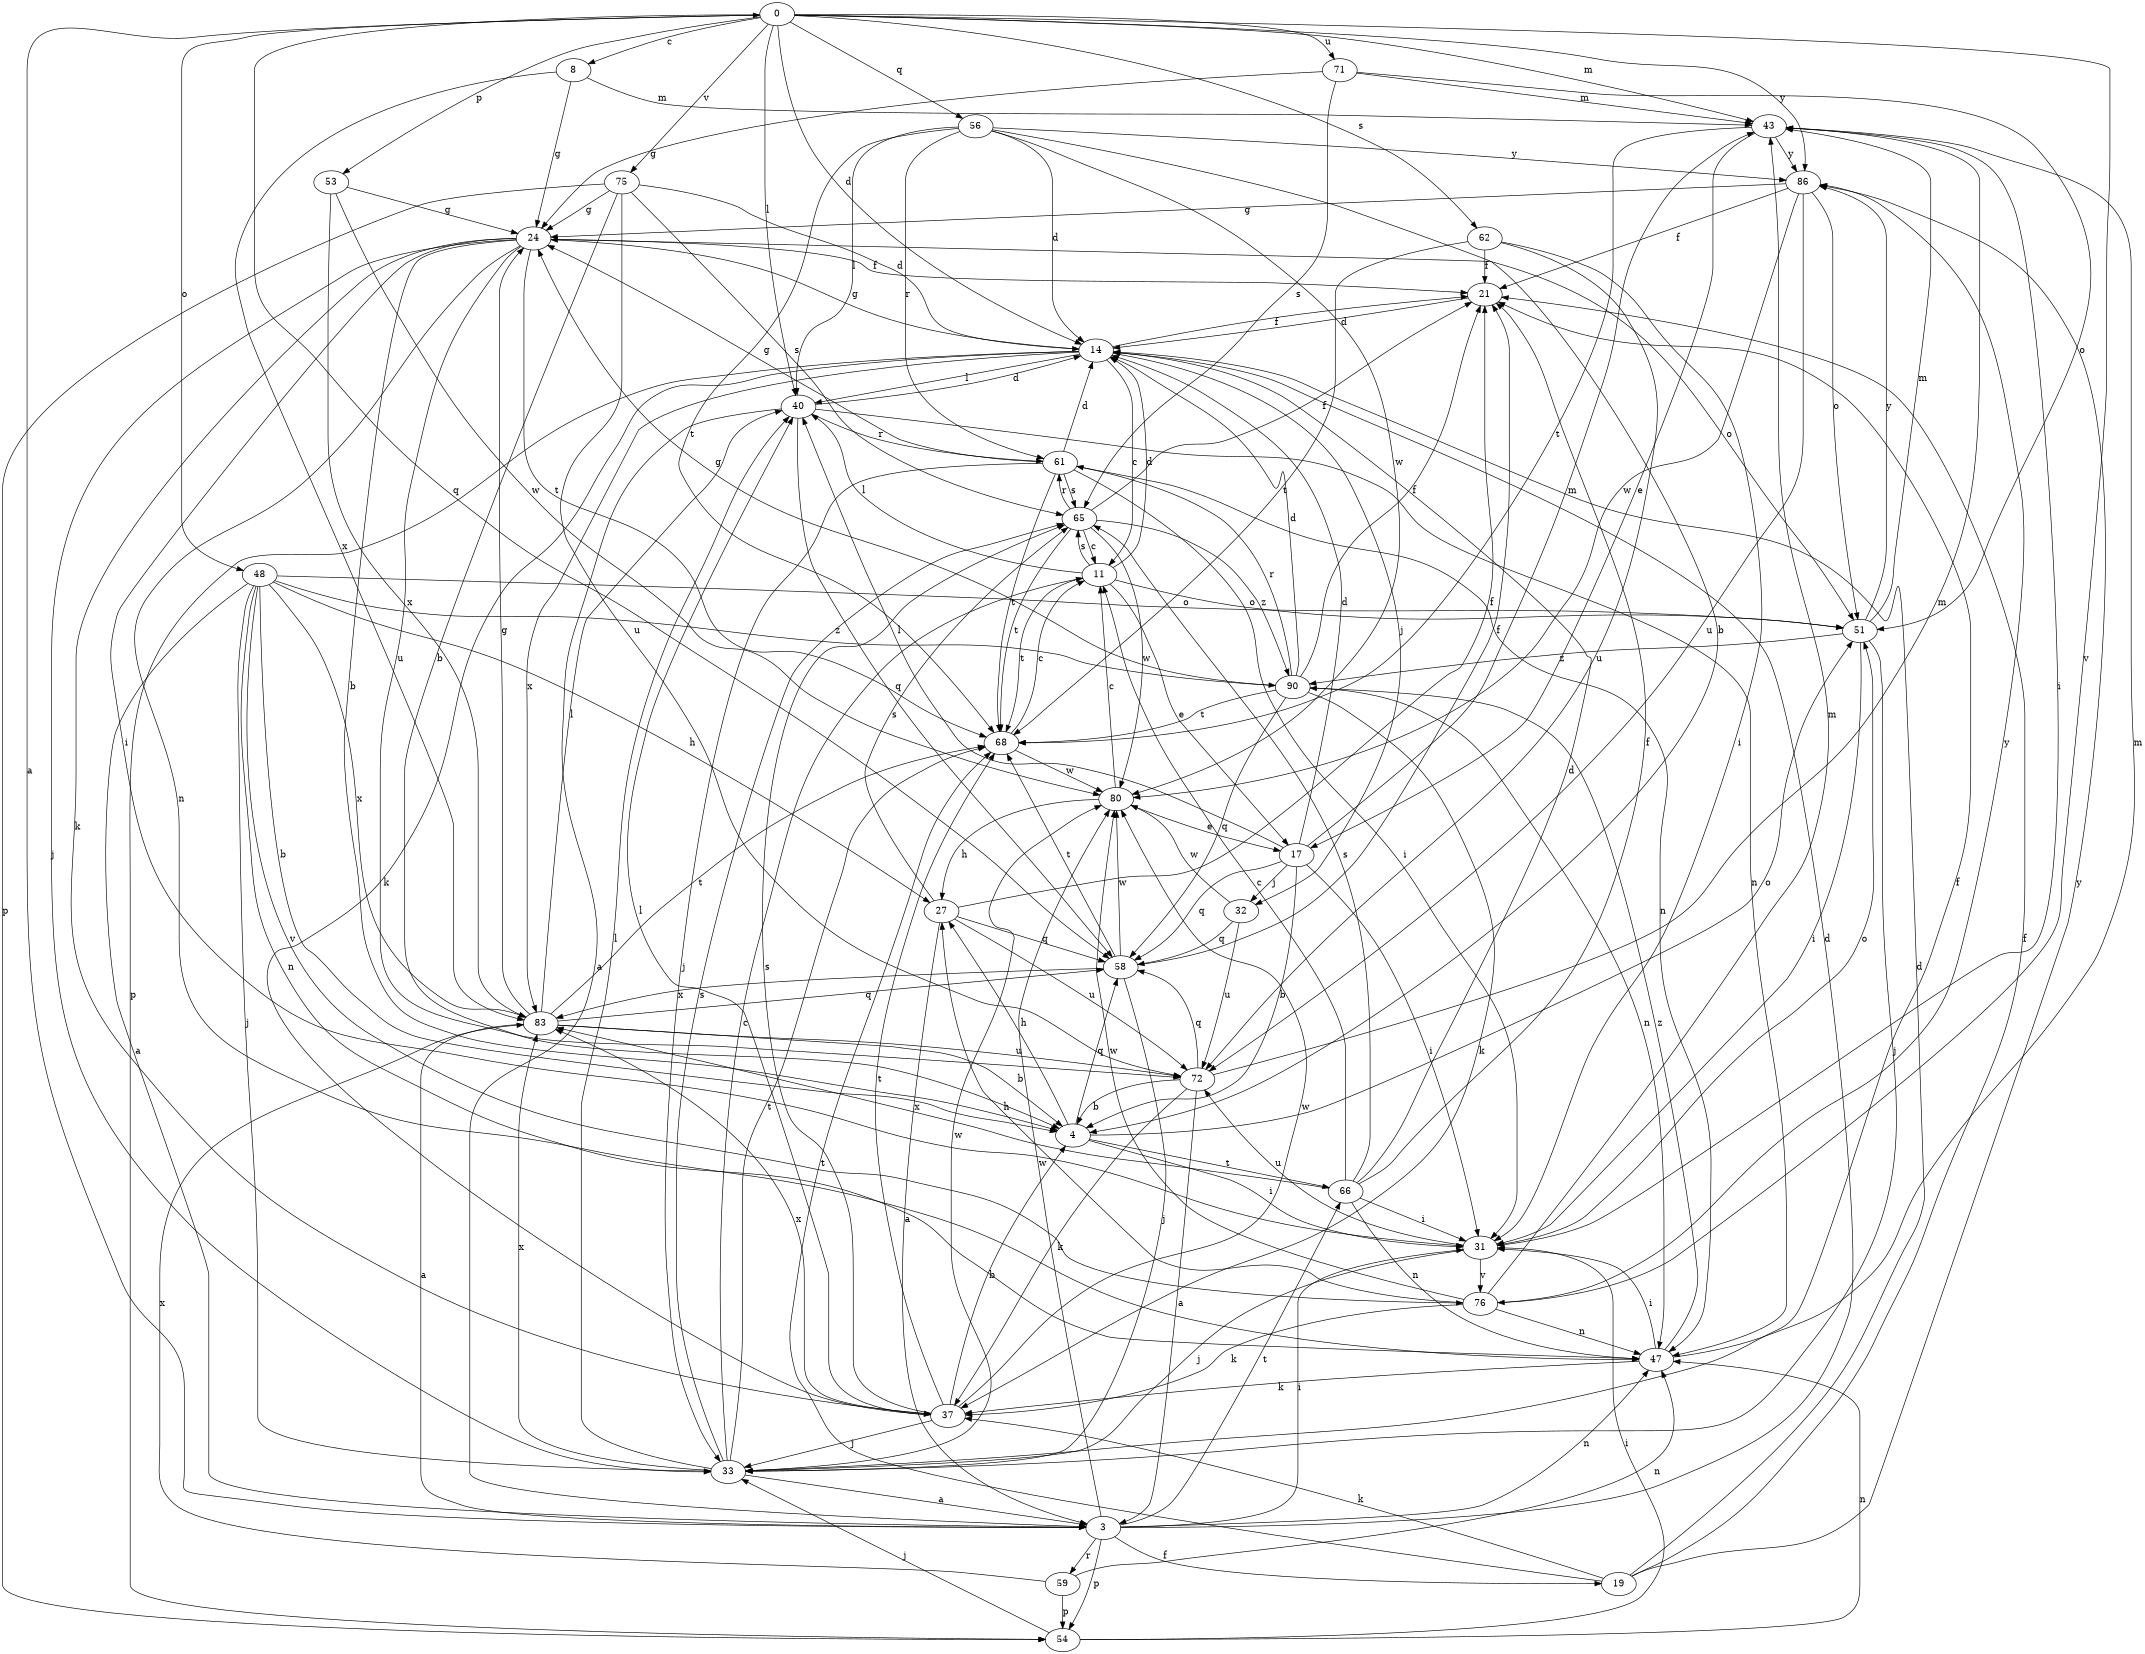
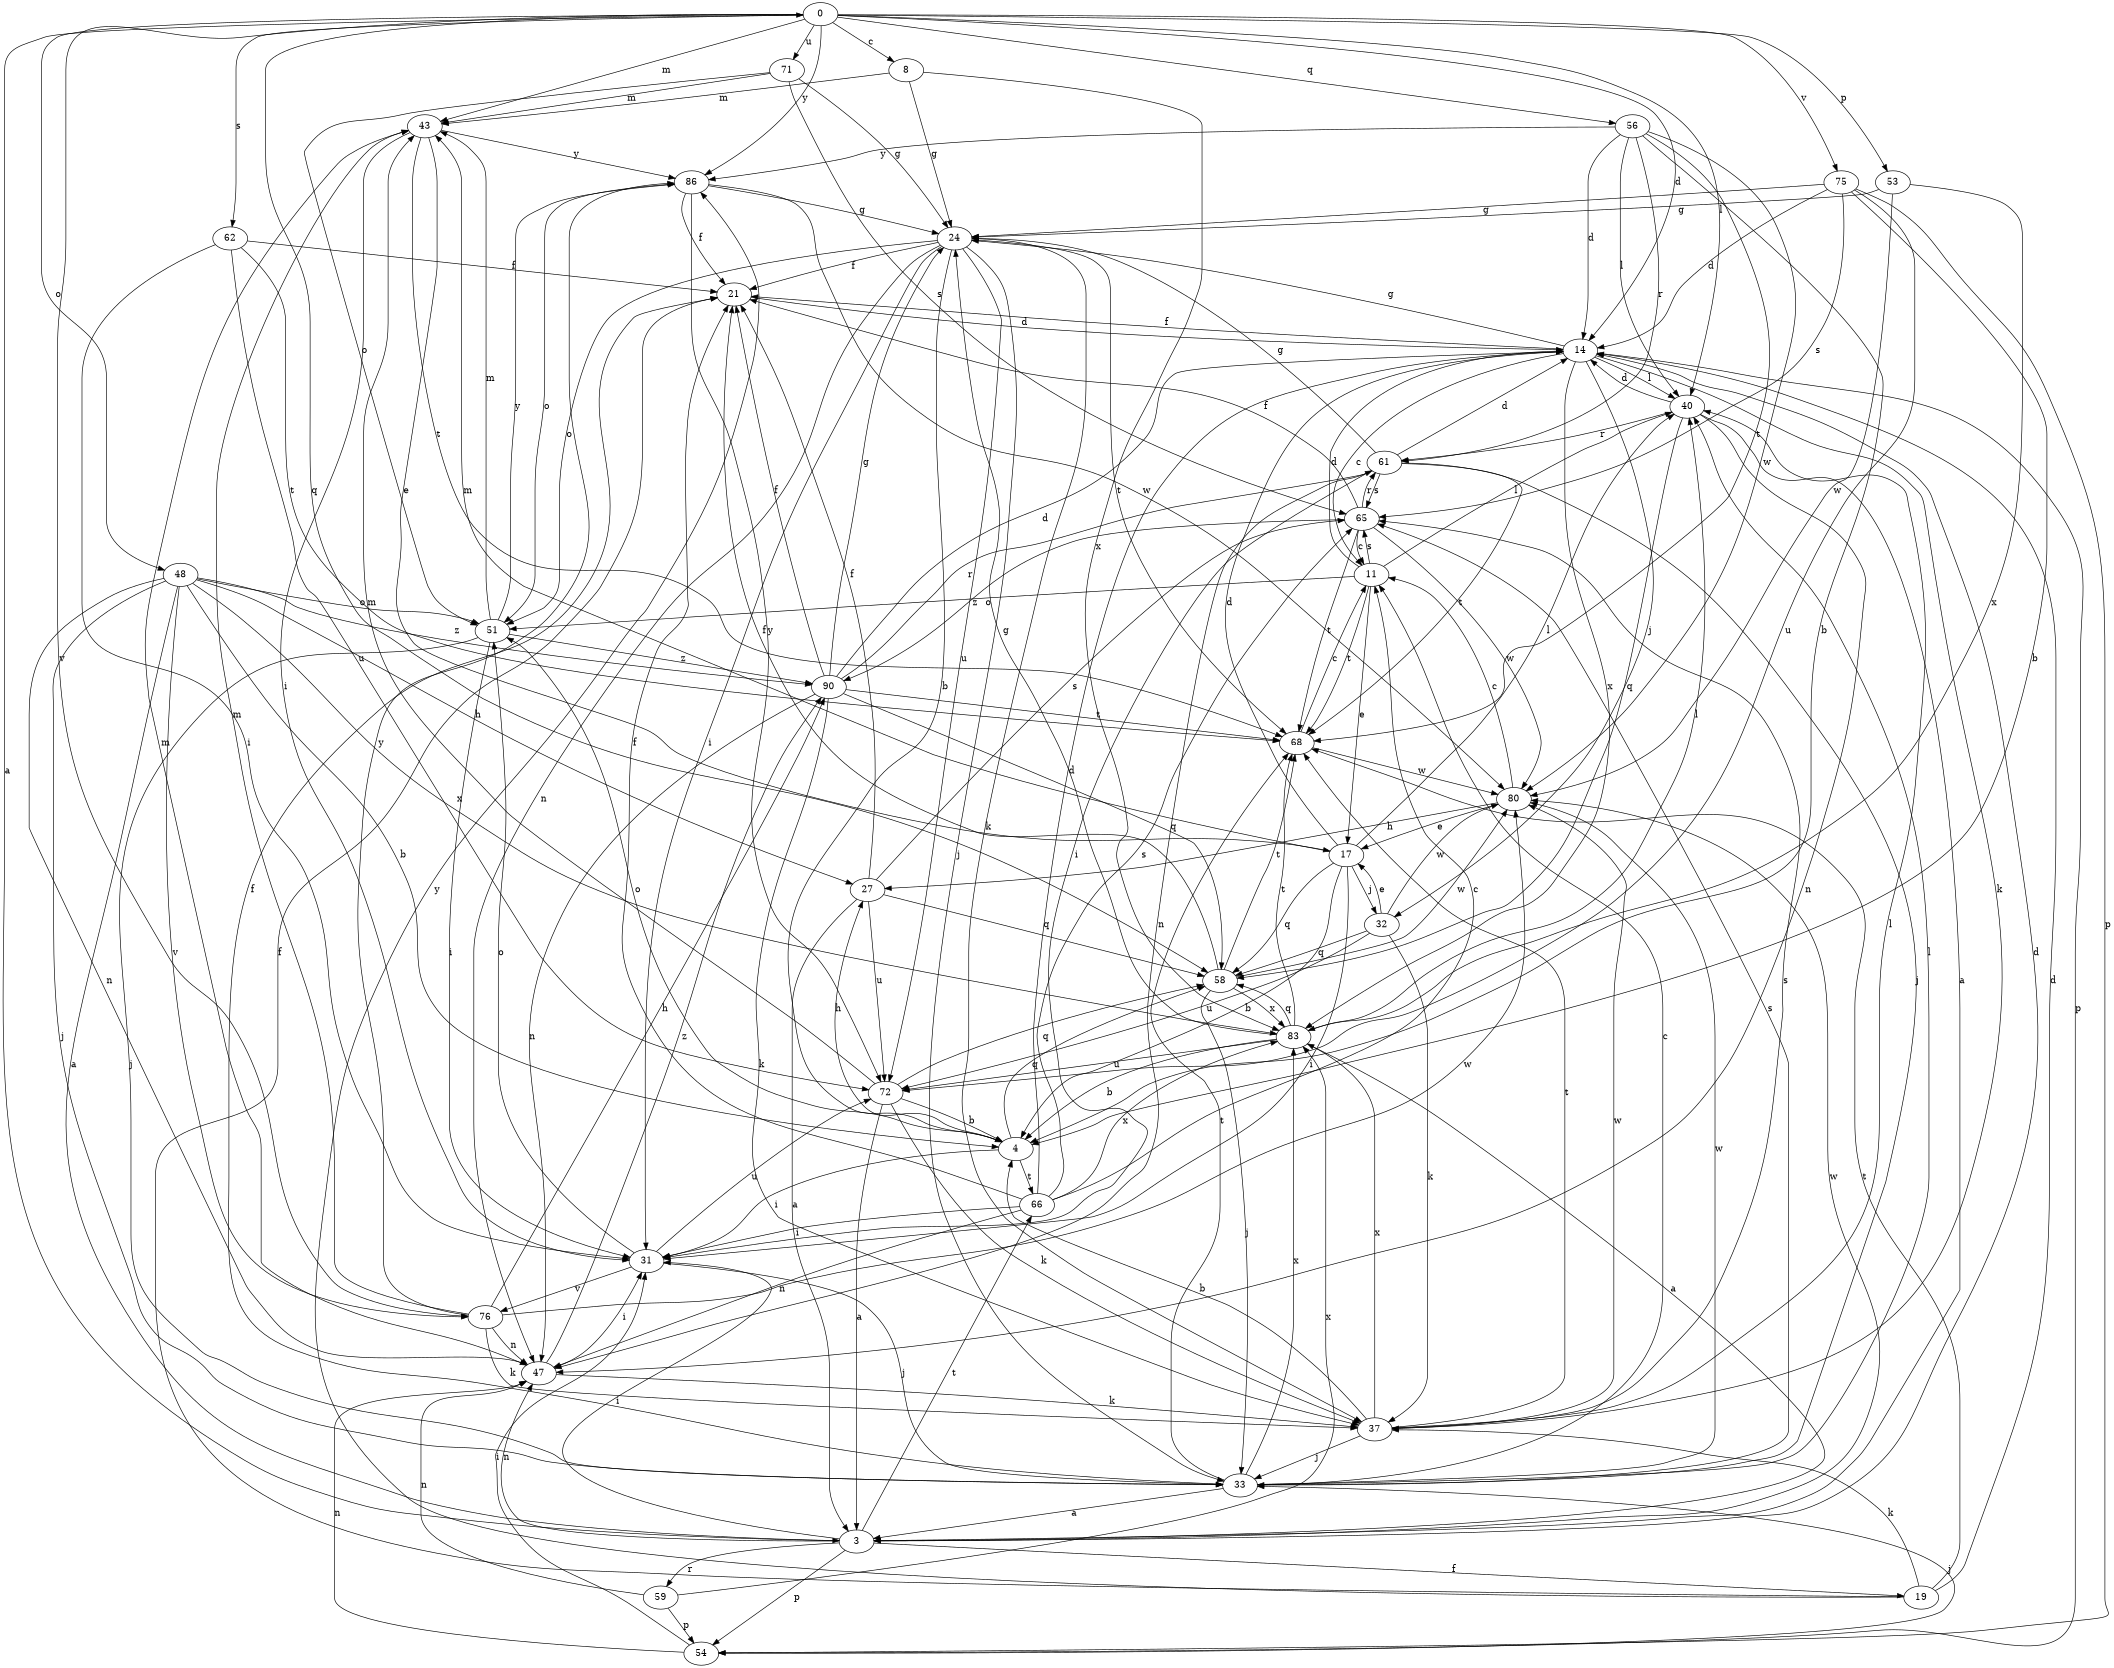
(1710, 631) -> (771, 631)
none -> (1376, 889)
none -> (1428, 1180)
(1121, 1227) -> (661, 1007)
